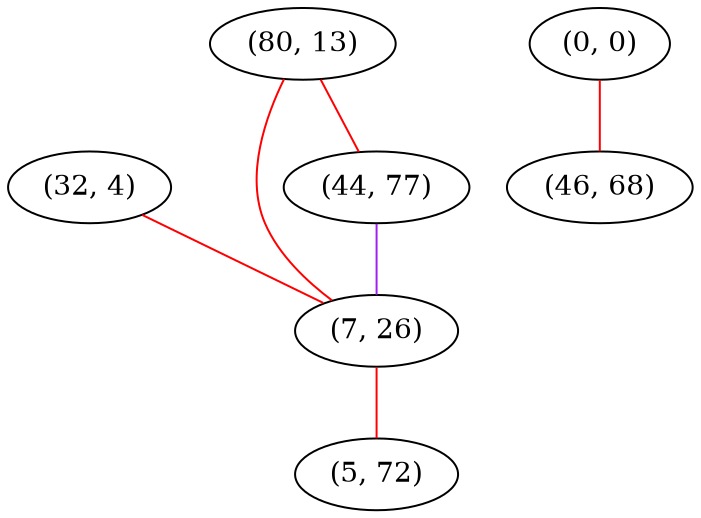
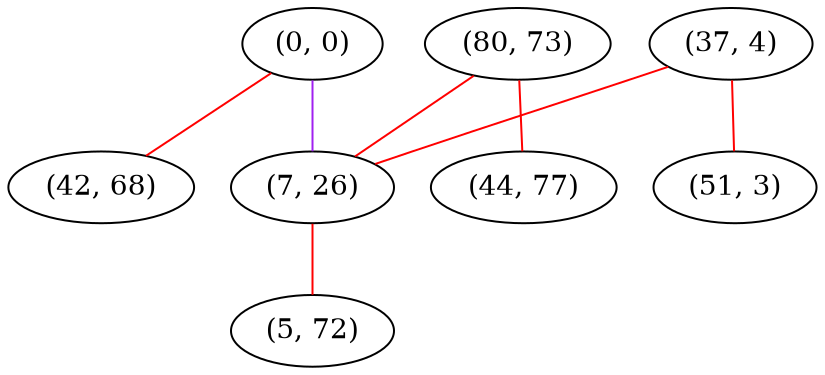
(303, 44) -> (518, 44)
(90, 187) -> (731, 44)
(600, 187) -> (101, 187)
none -> (735, 187)
(377, 259) -> (313, 116)
